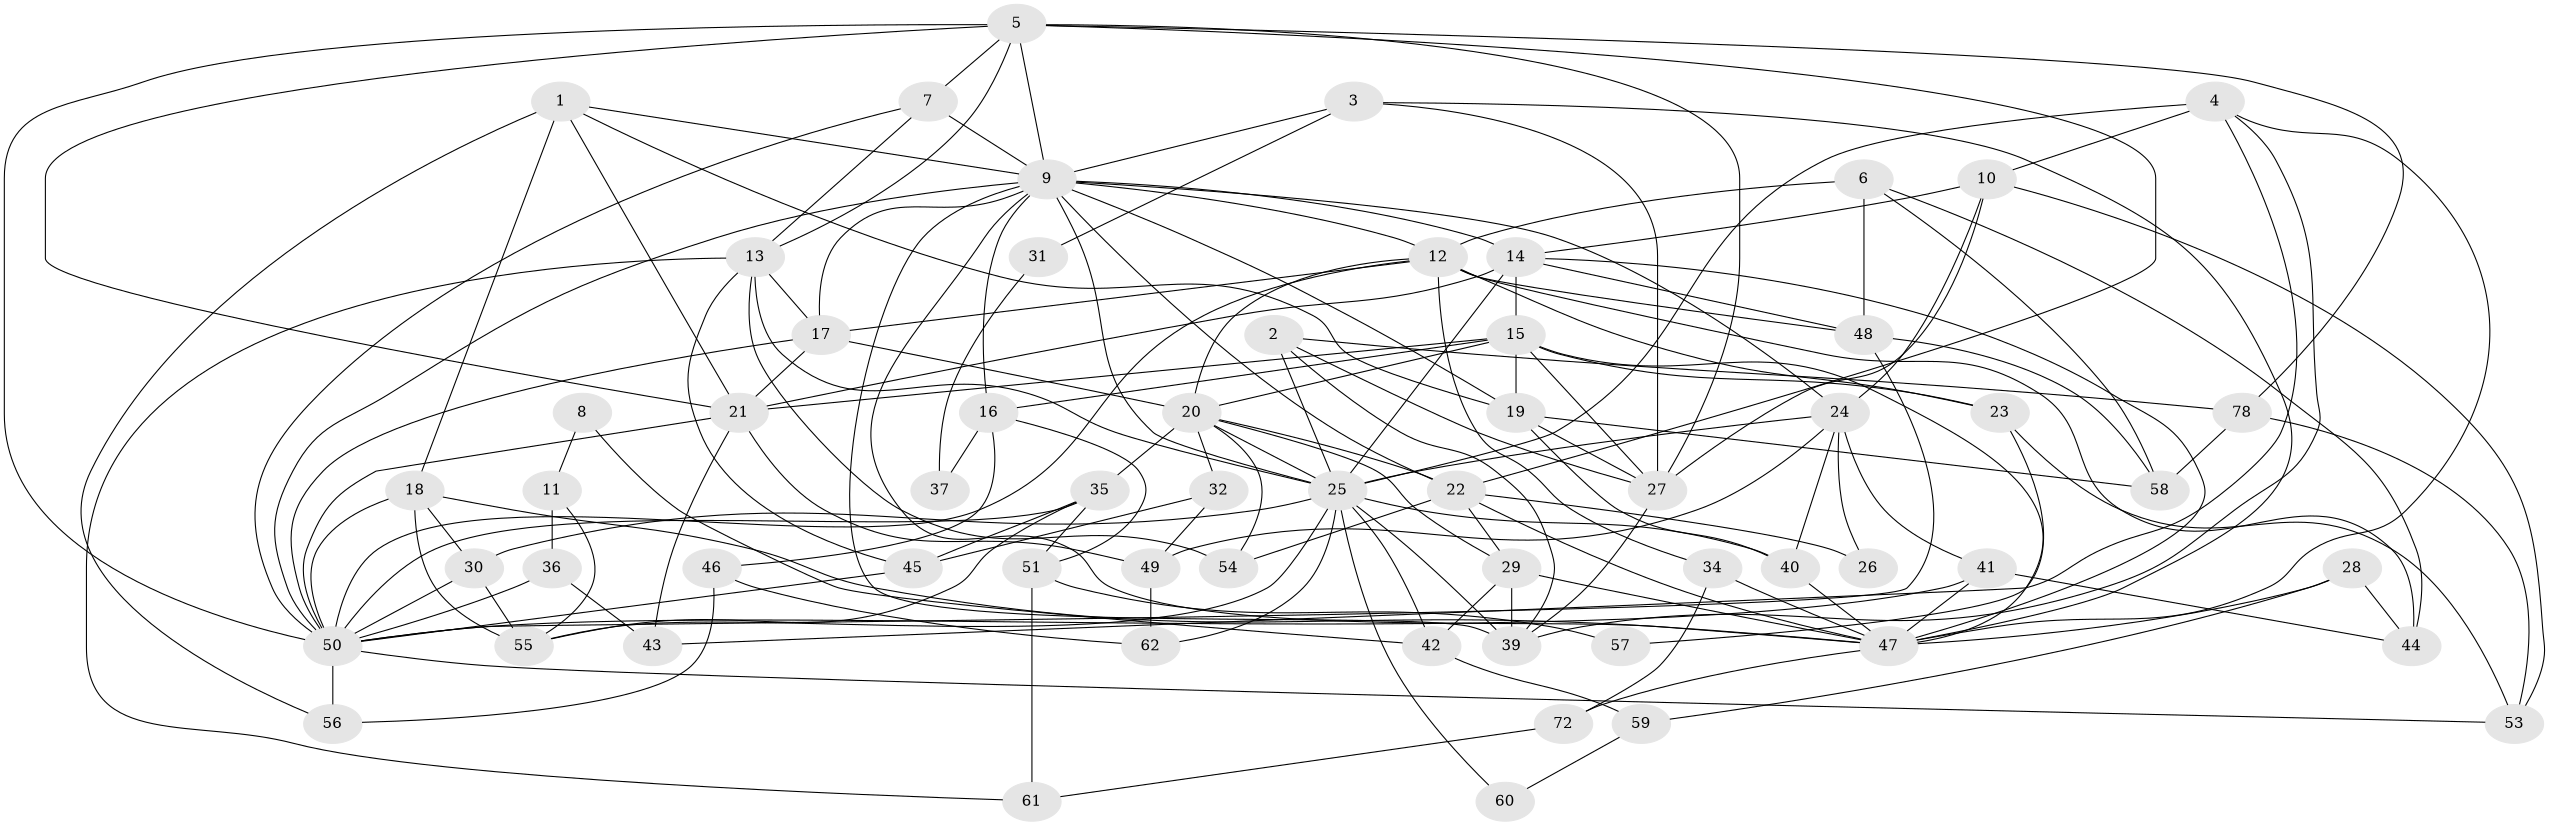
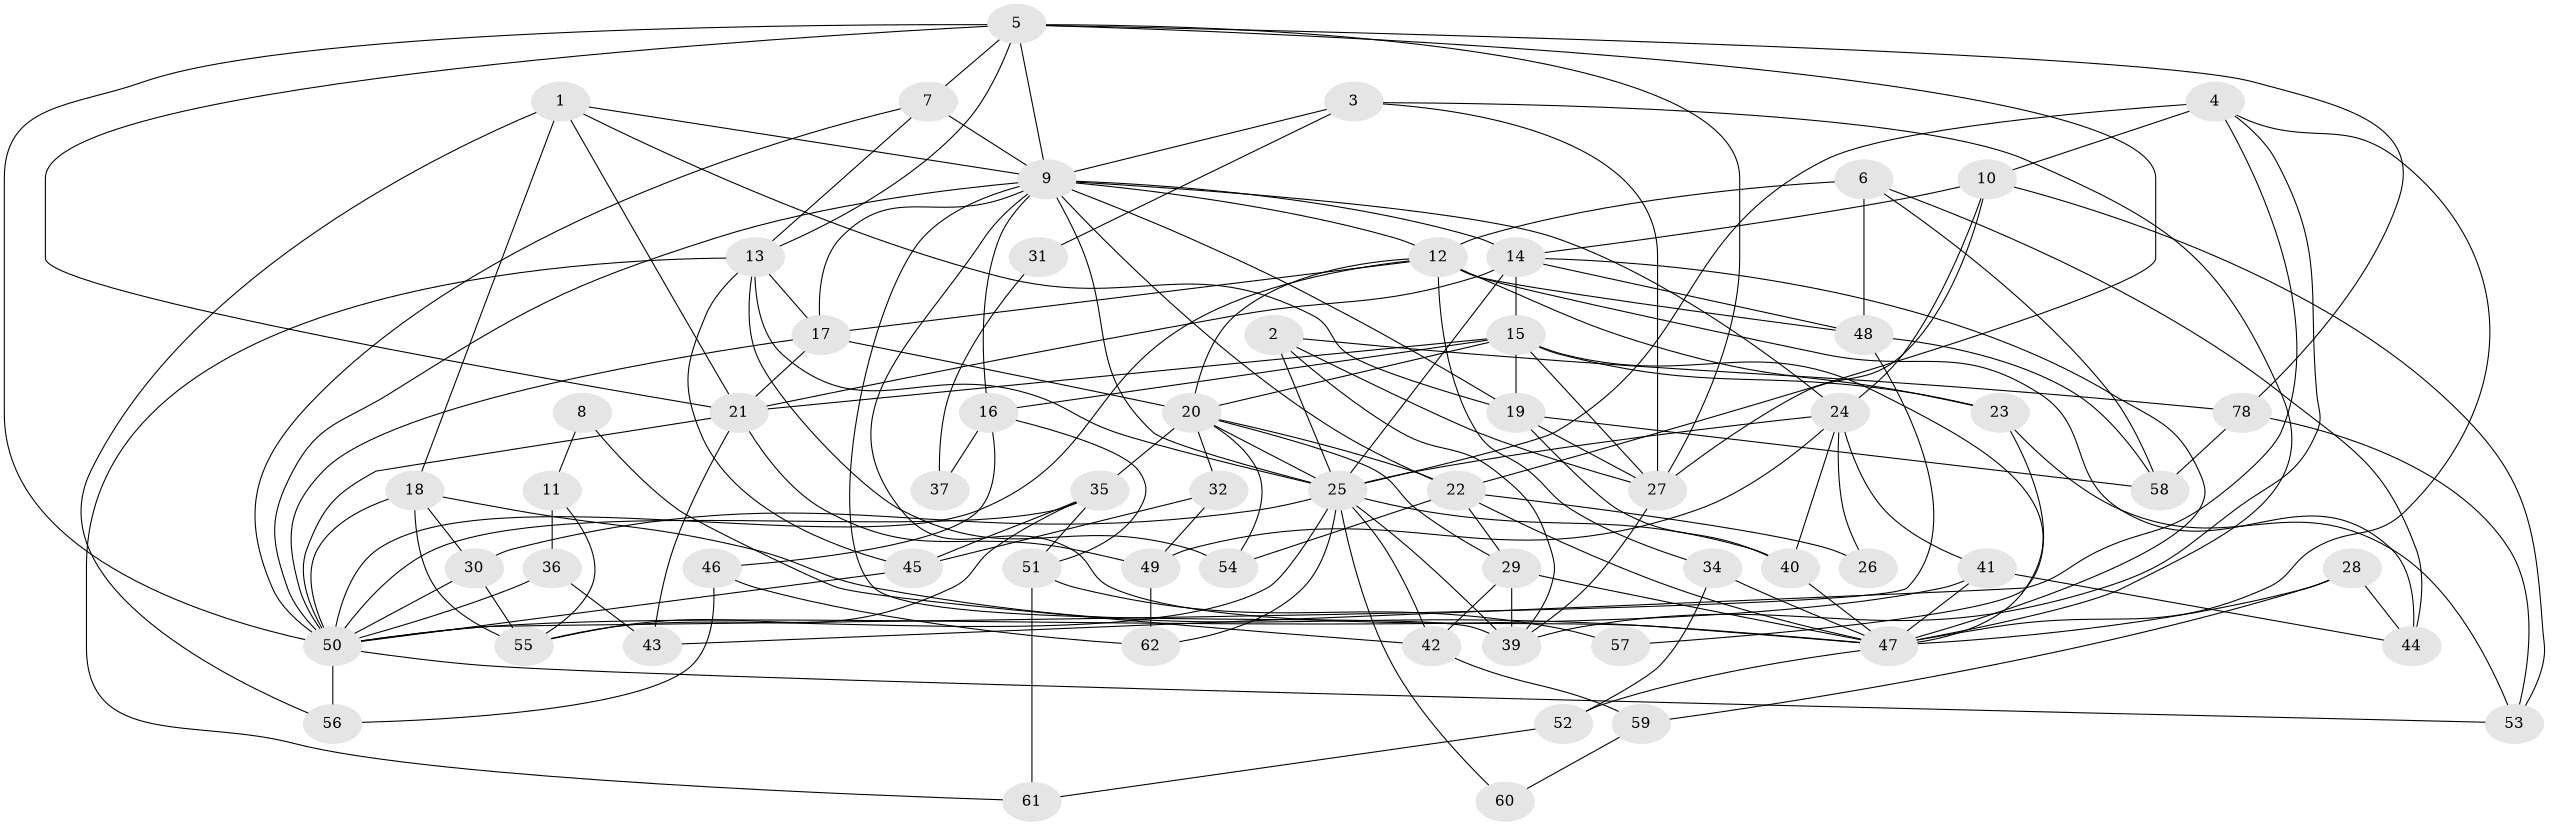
(1564, 724) -> (1564, 724)
